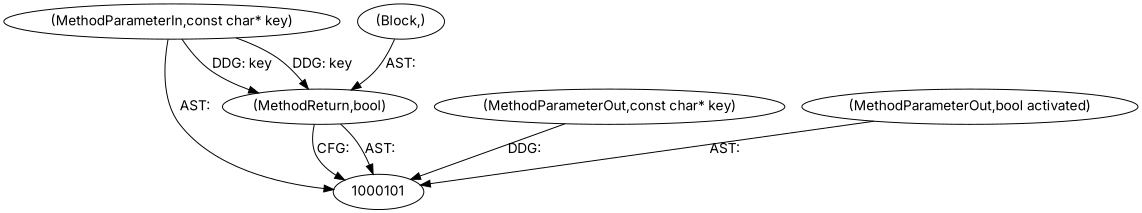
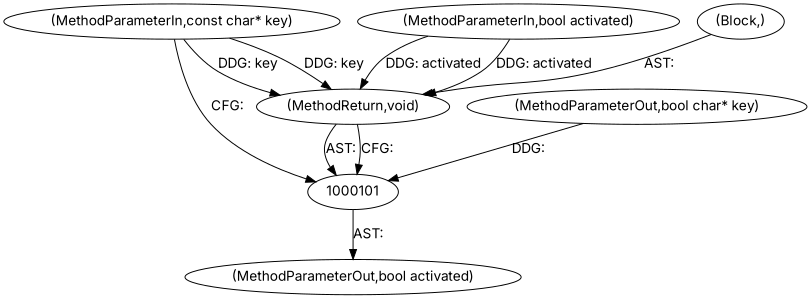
none -> (519, 22)
(197, 107) -> (229, 107)
(320, 107) -> (353, 107)
(610, 107) -> (637, 107)
(652, 152) -> (353, 230)
